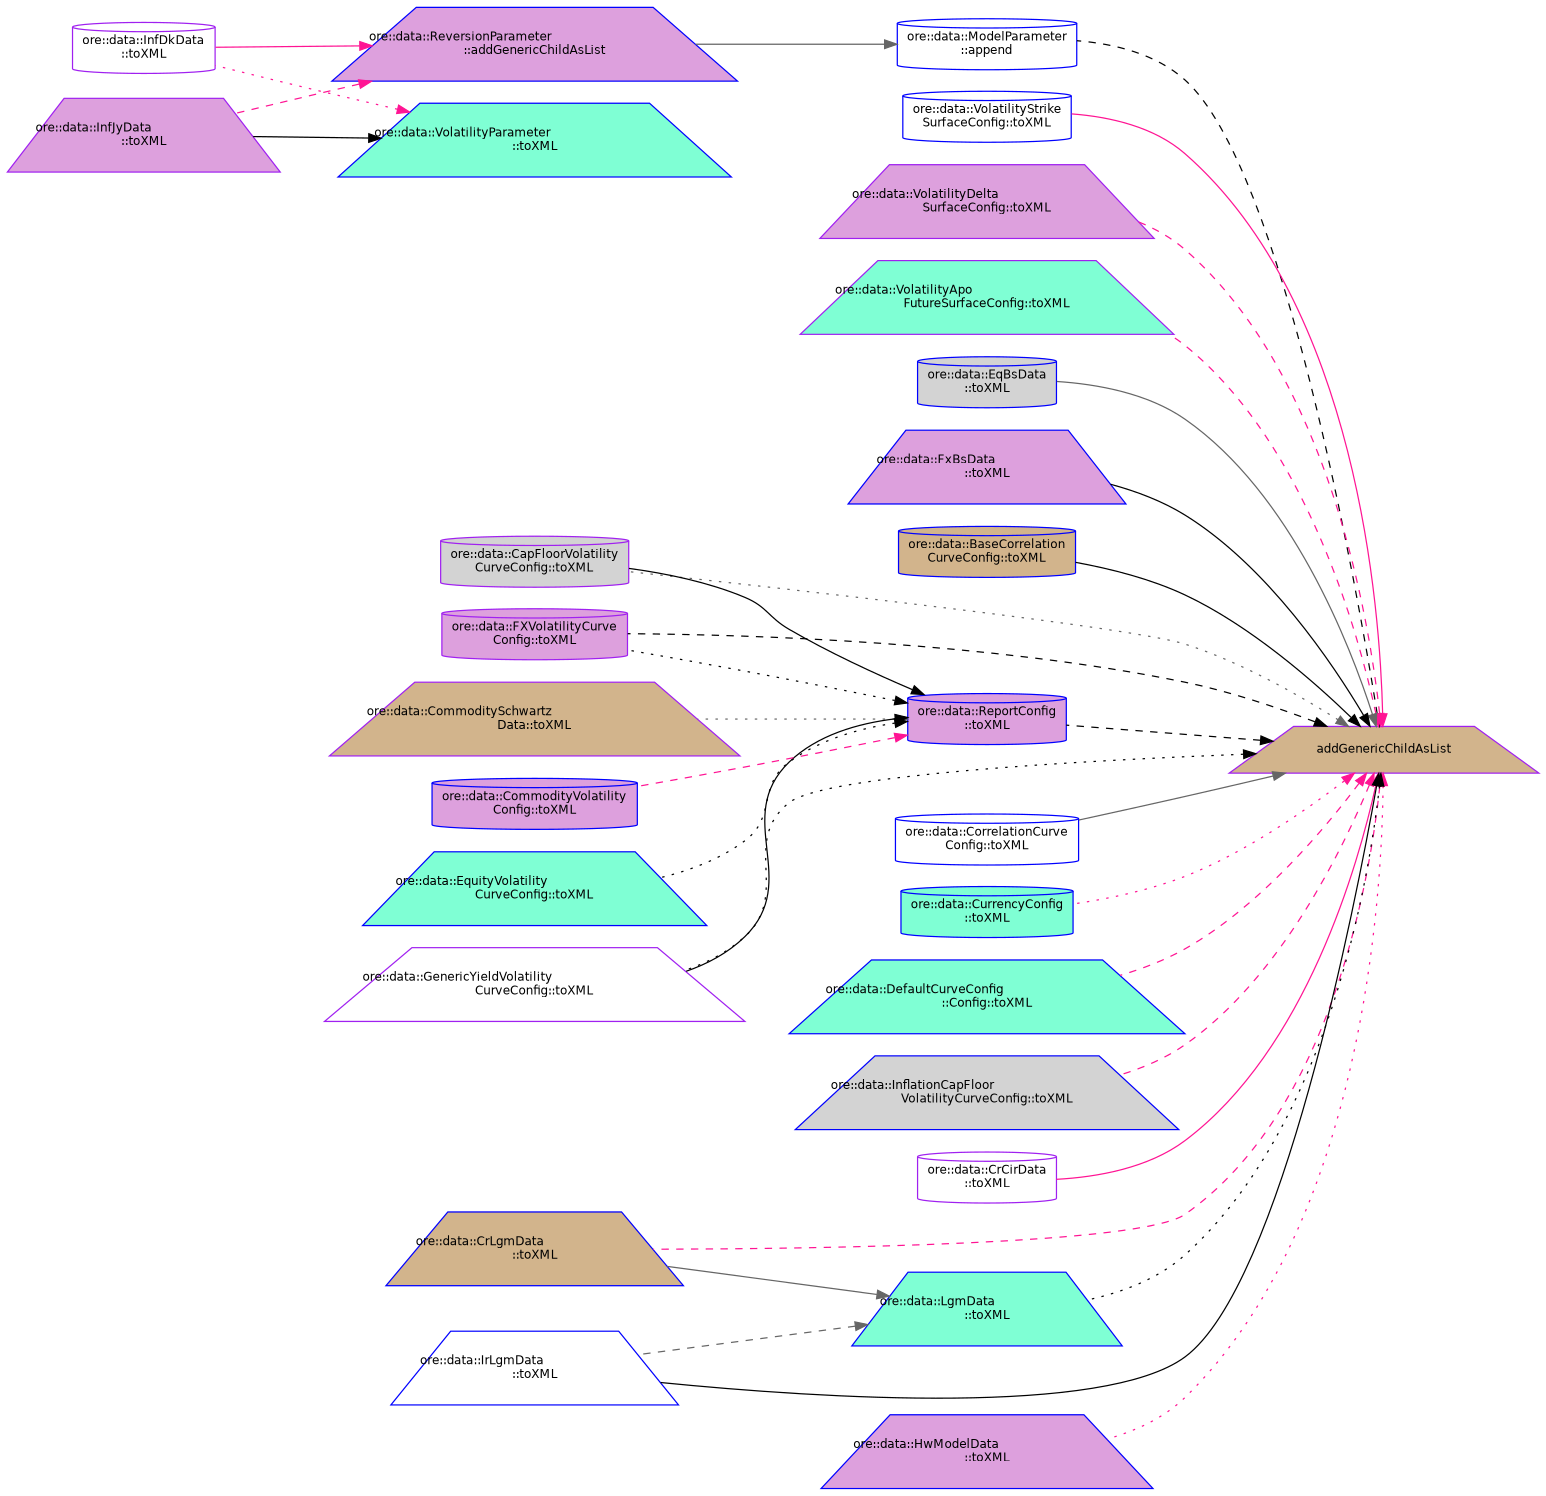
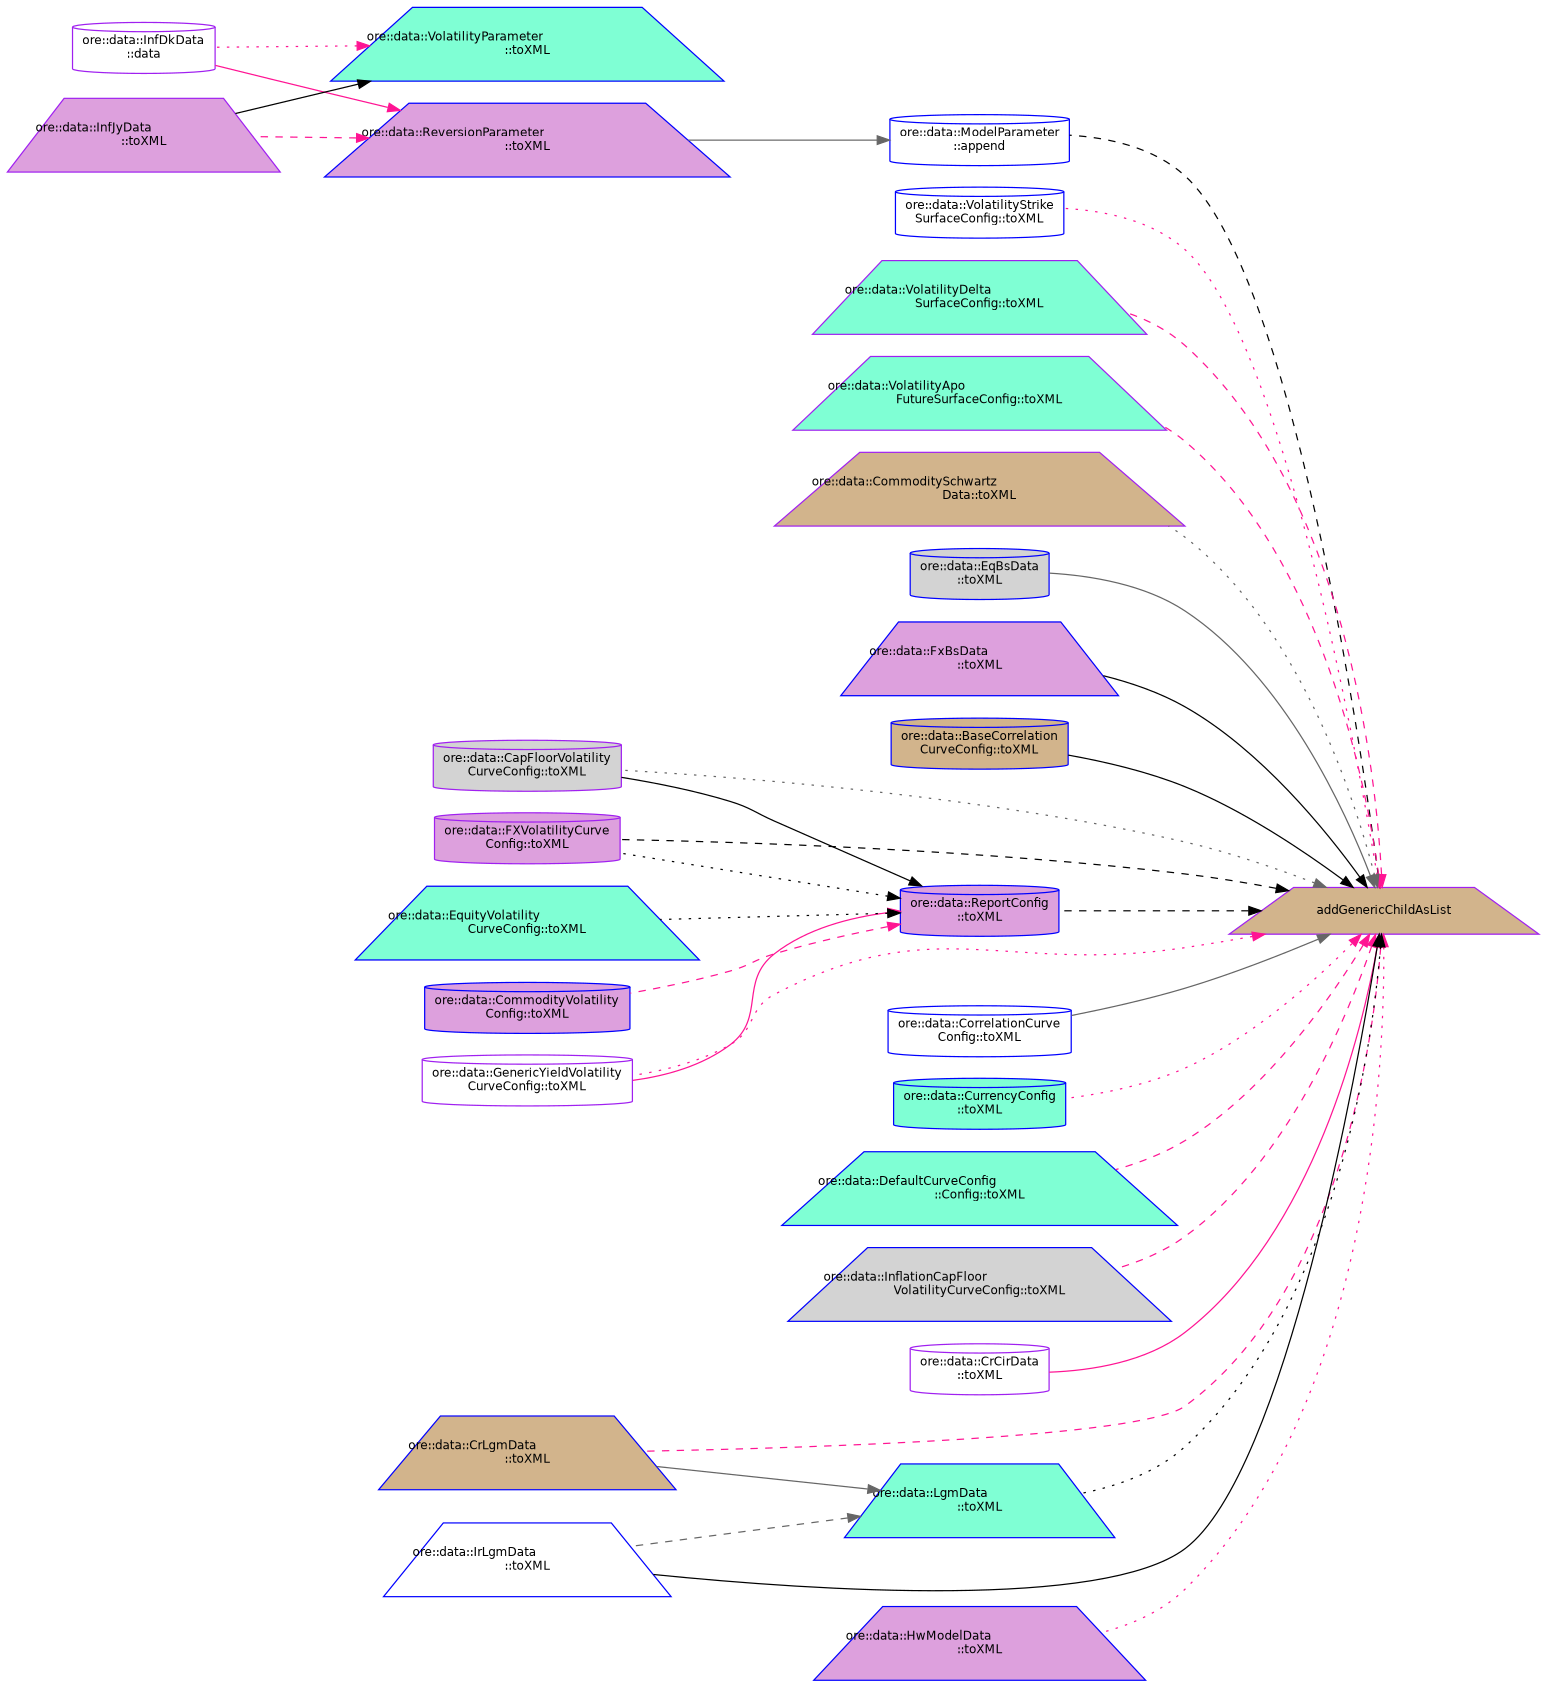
(535, 44) -> (527, 140)
(144, 48) -> (144, 48)
(987, 202) -> (980, 297)
(1317, 356) -> (1282, 451)
(796, 719) -> (1300, 683)
(907, 777) -> (925, 950)
(765, 825) -> (754, 991)
(535, 985) -> (527, 1080)
